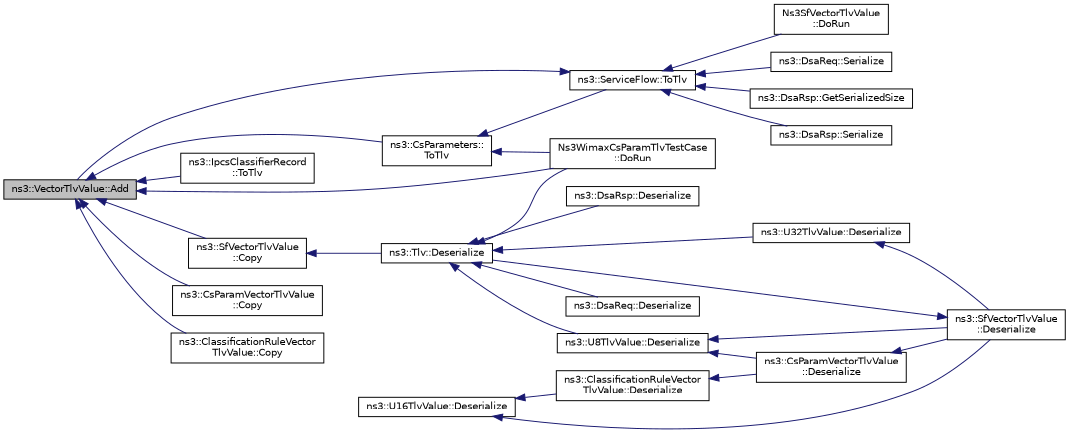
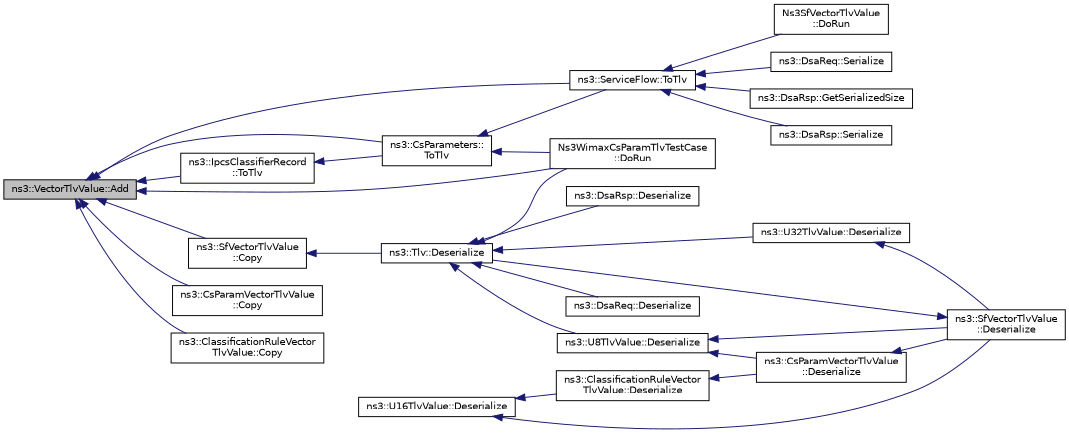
(307, 86) -> (327, 100)
none -> (353, 158)
